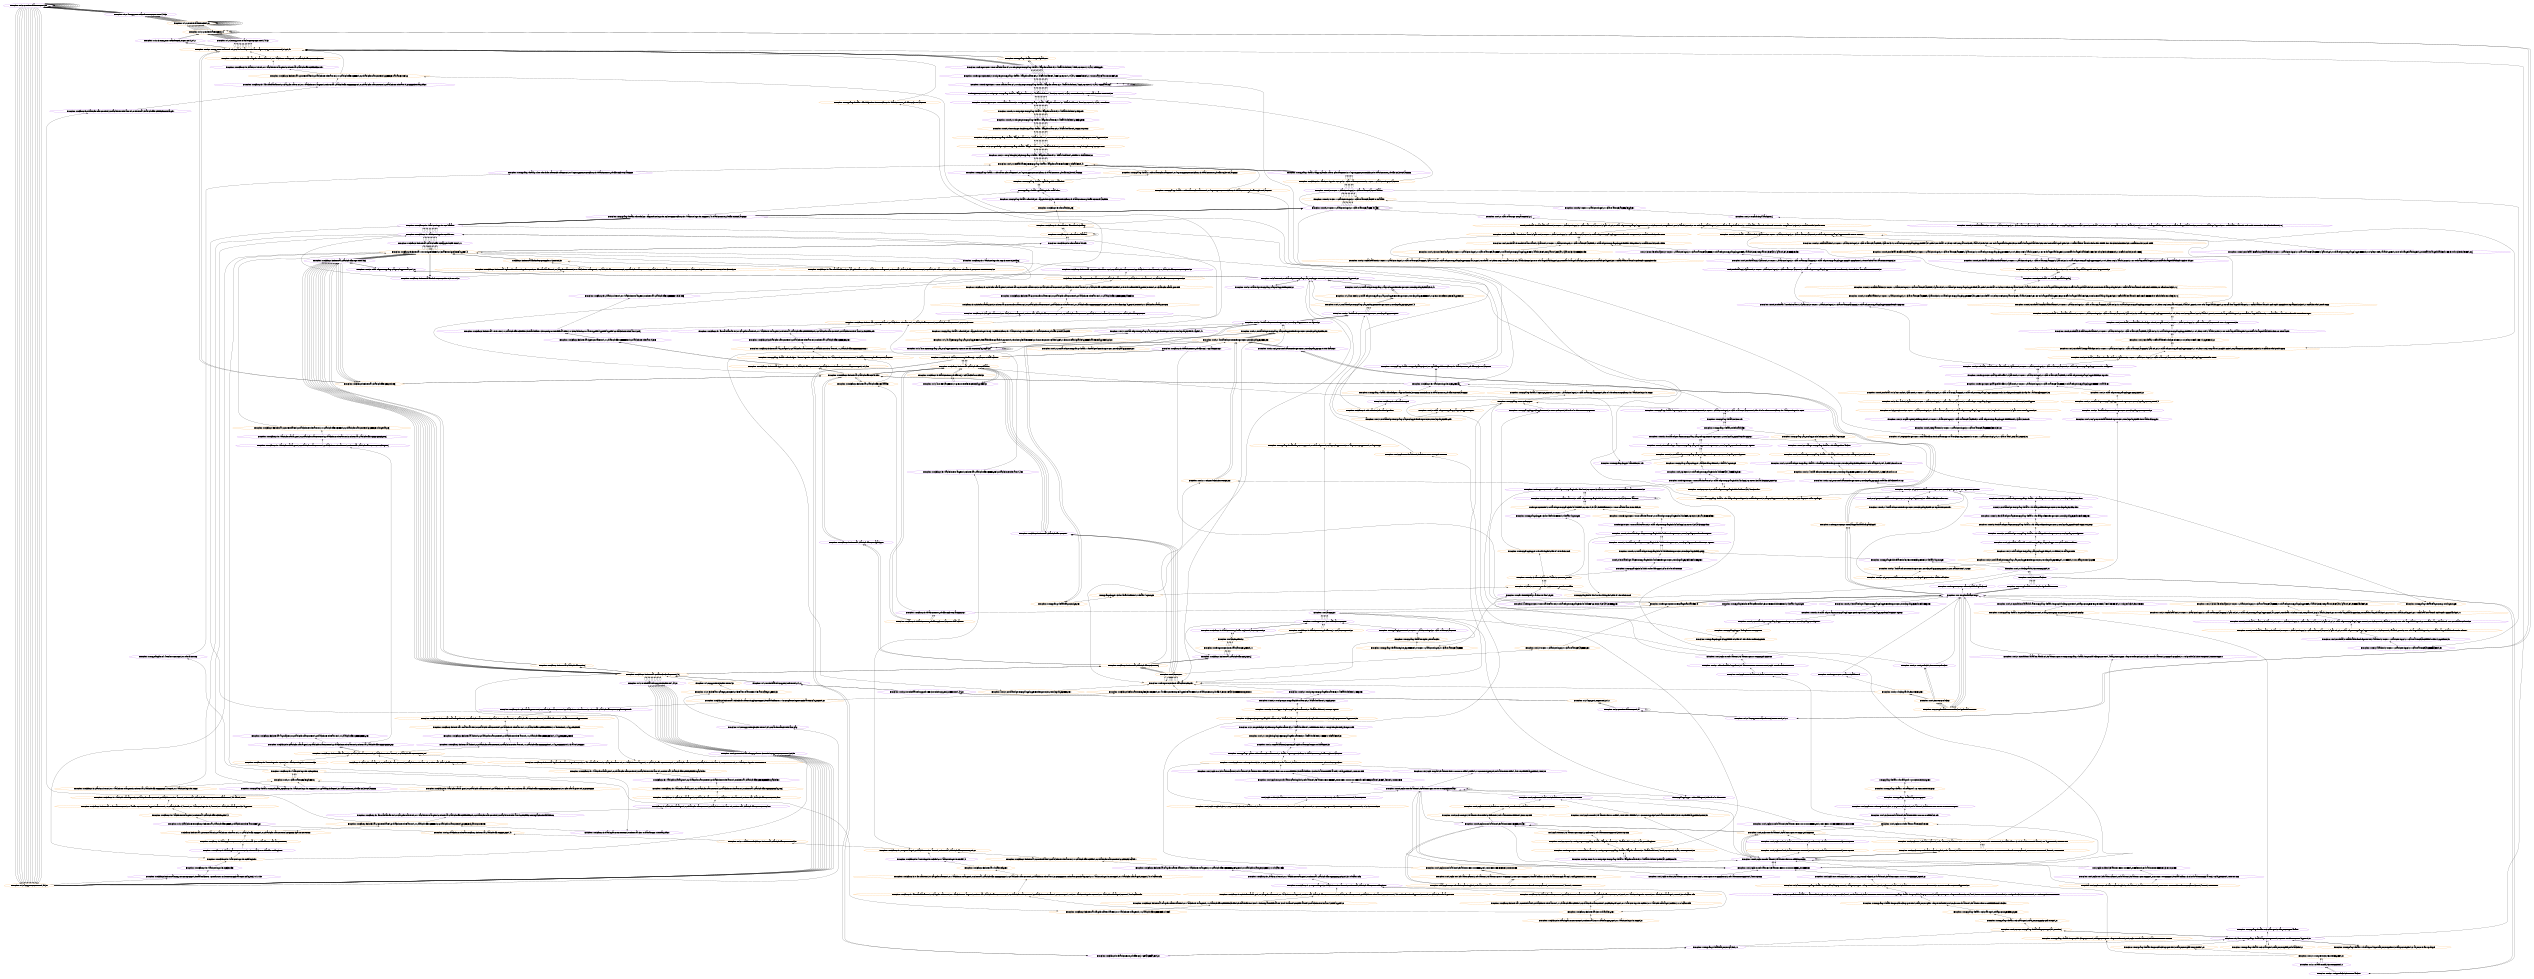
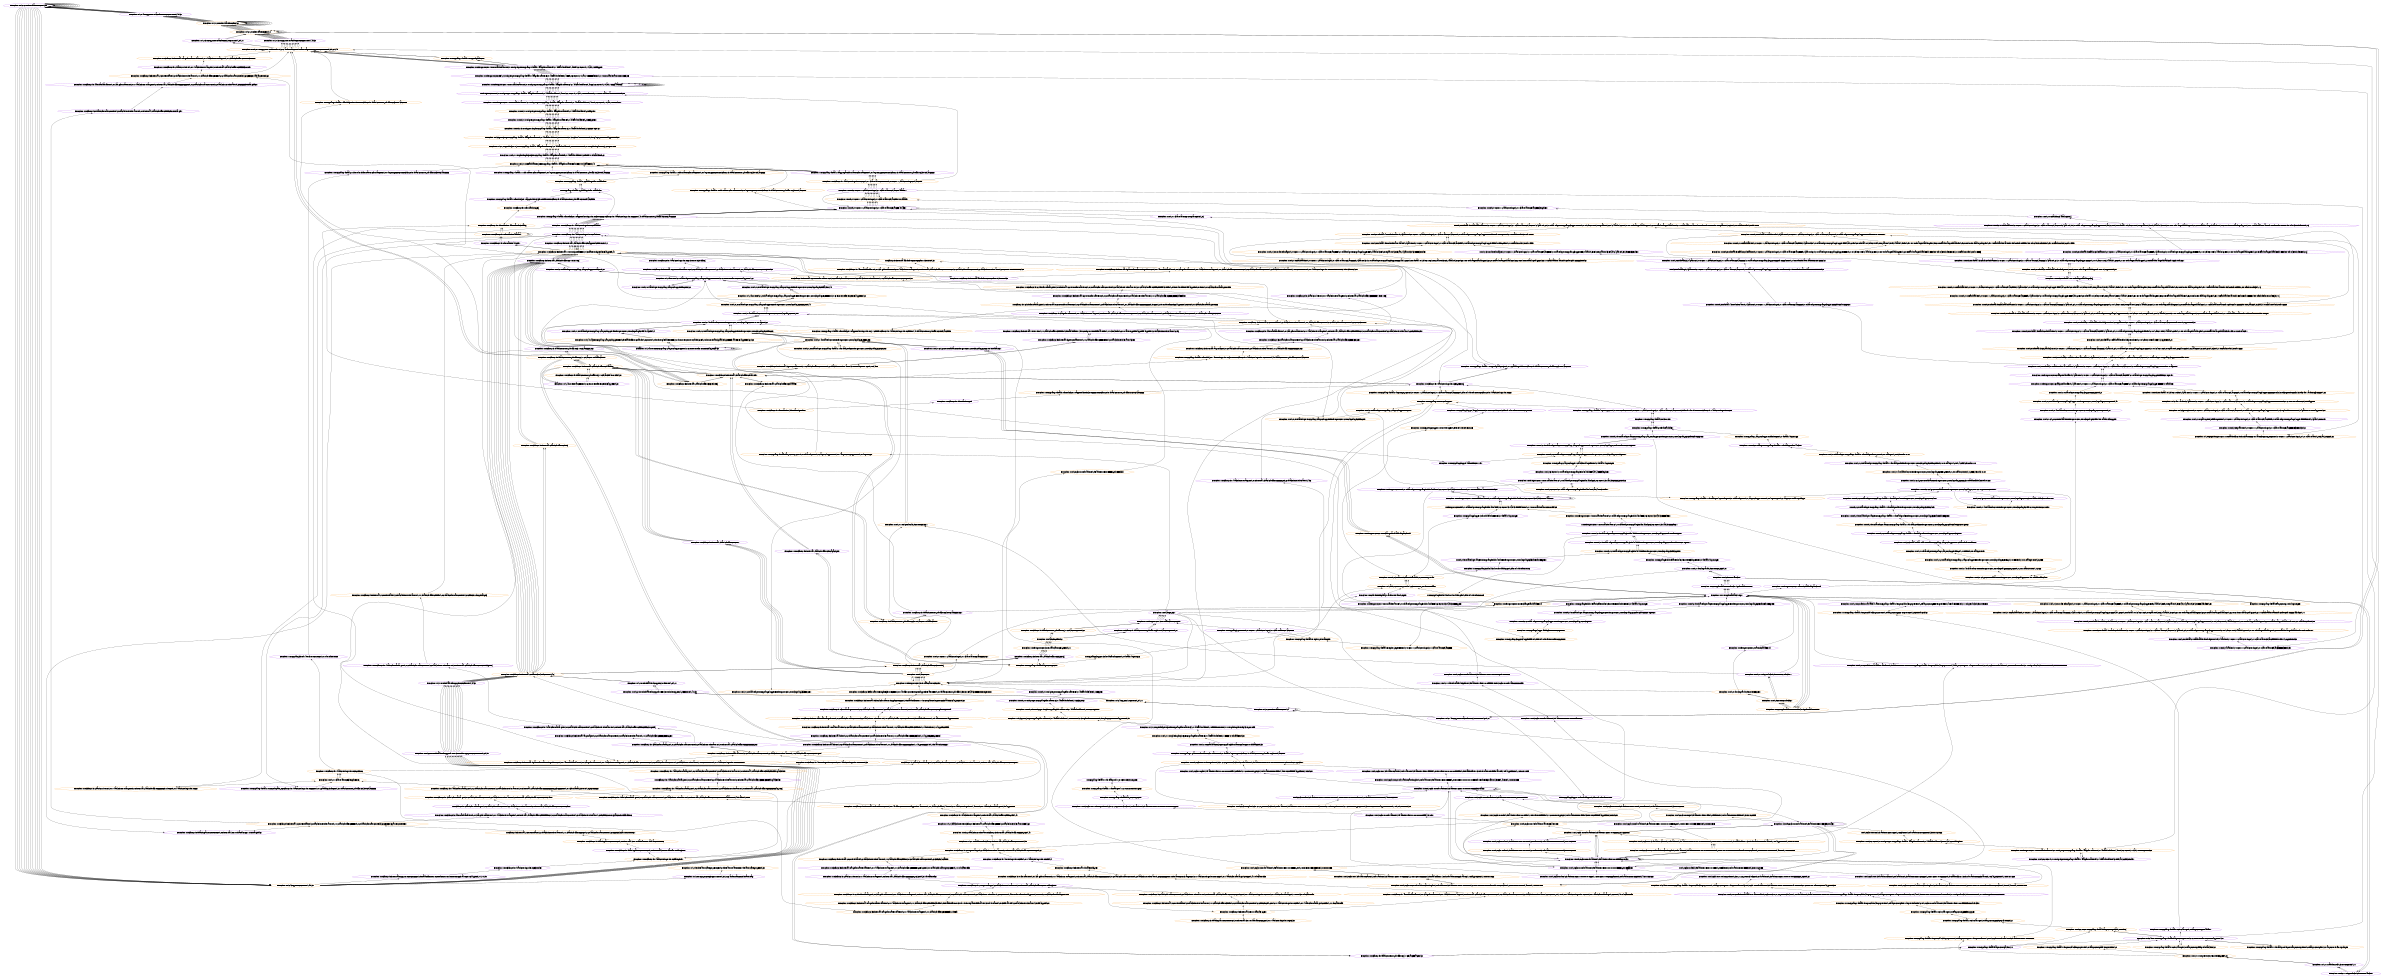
(302, 257) -> (514, 290)
(1222, 624) -> (1038, 662)
(715, 683) -> none
